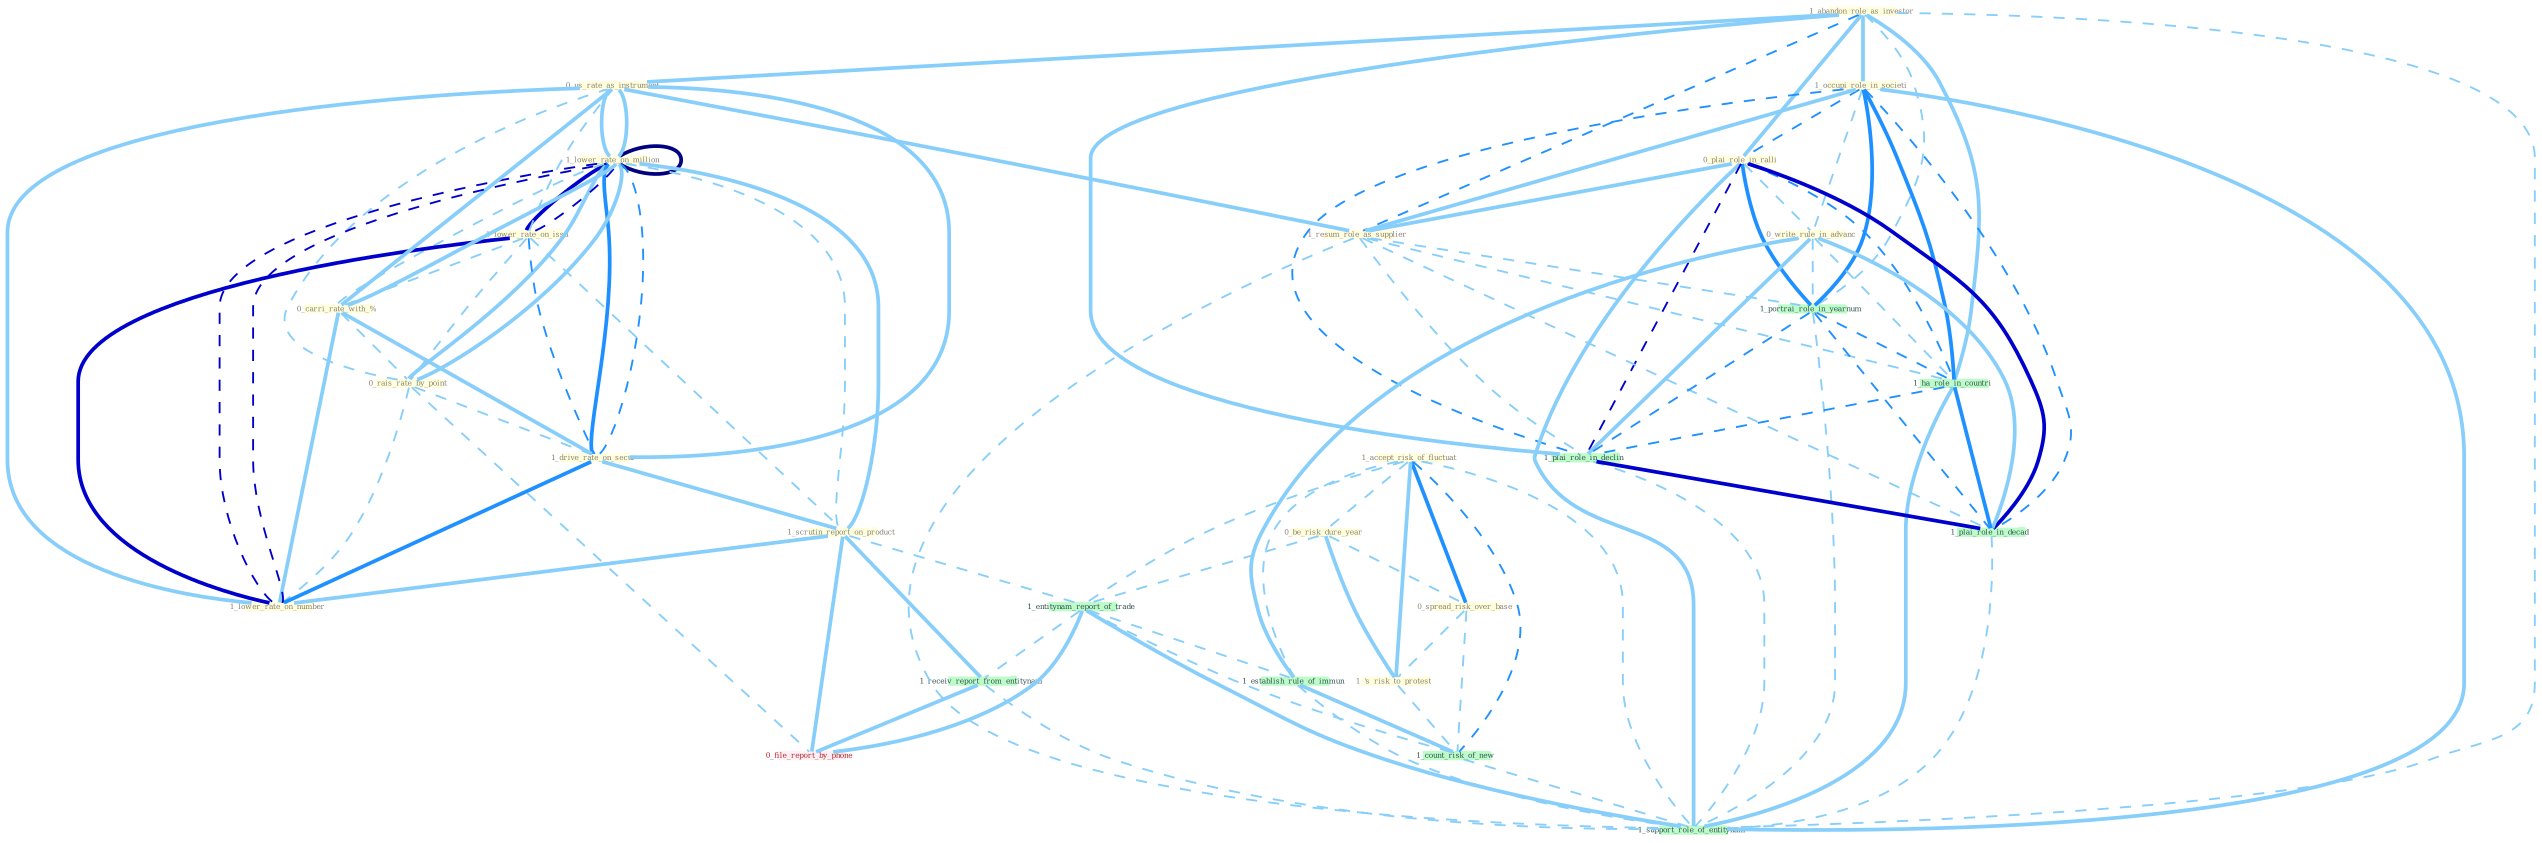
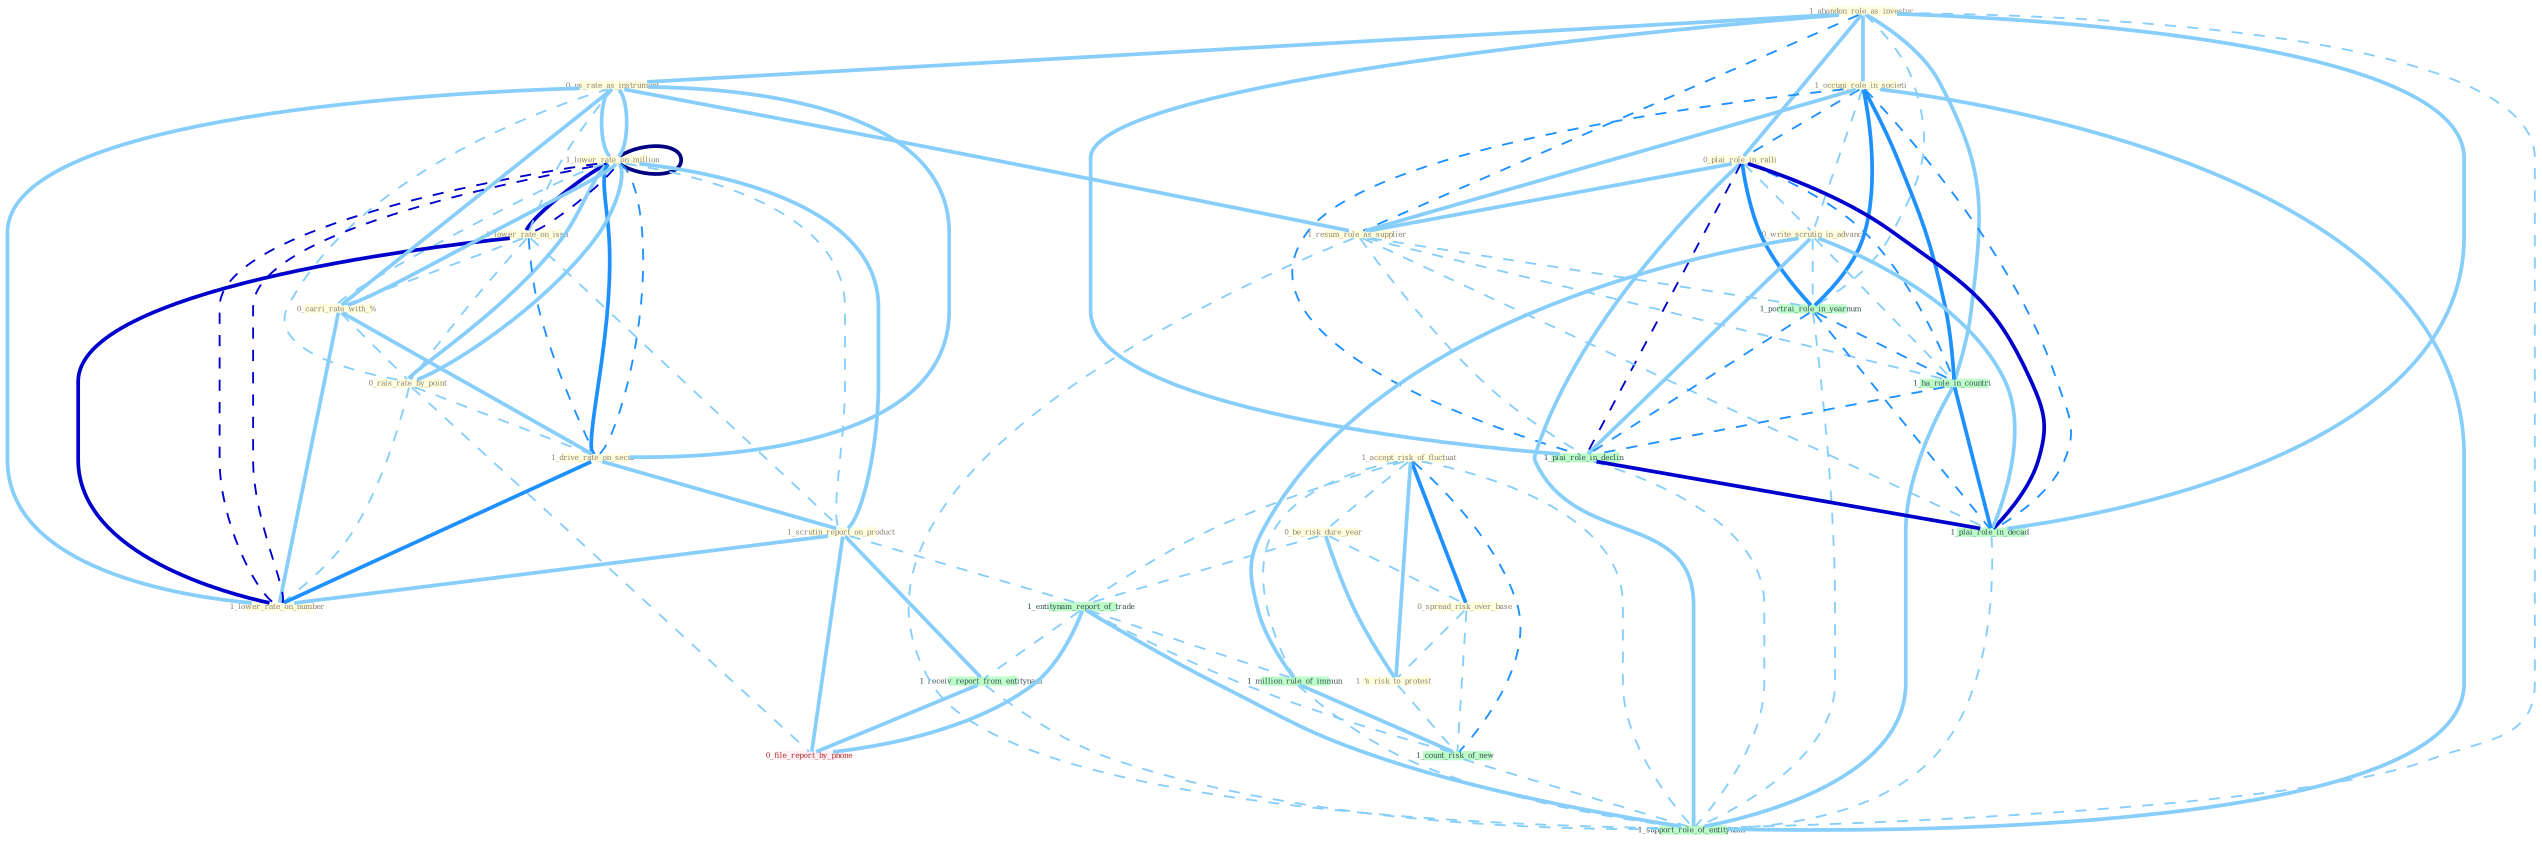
none -> (2464, 186)
(1813, 234) -> (1813, 234)
(1295, 681) -> (1295, 681)
